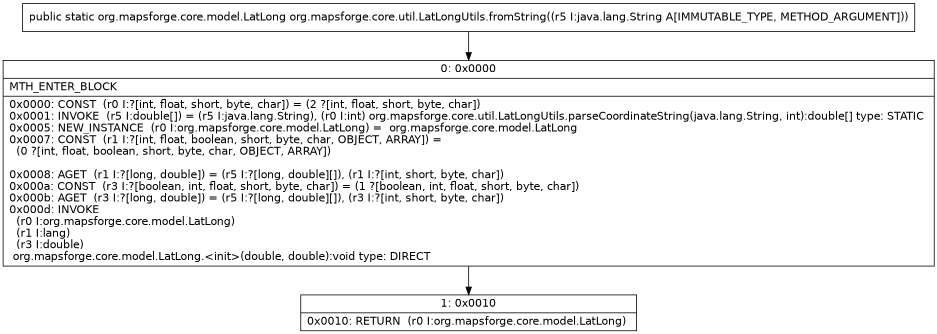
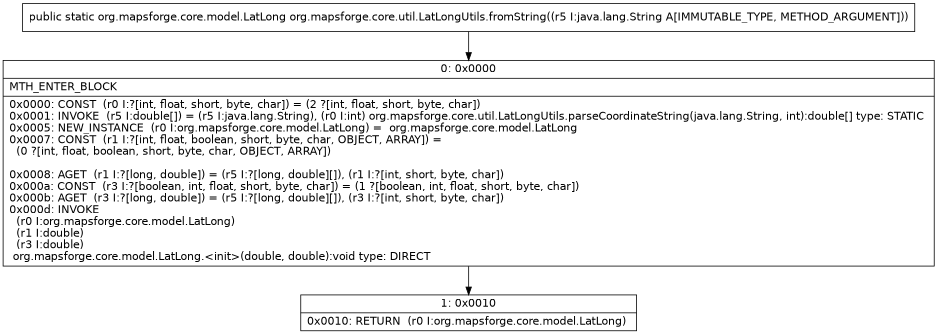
(40, 233) -> (47, 233)
